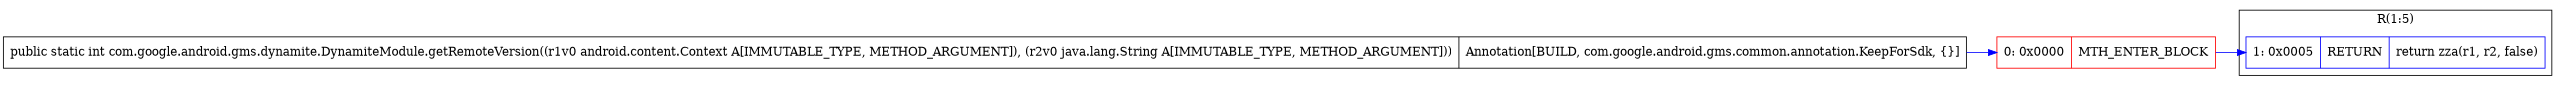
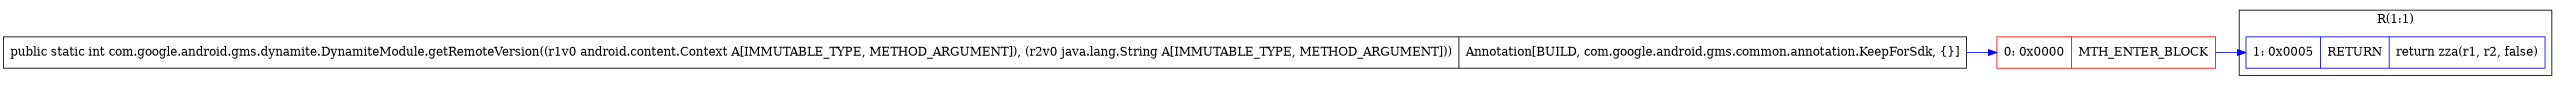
(2396, 20) -> (2396, 20)
